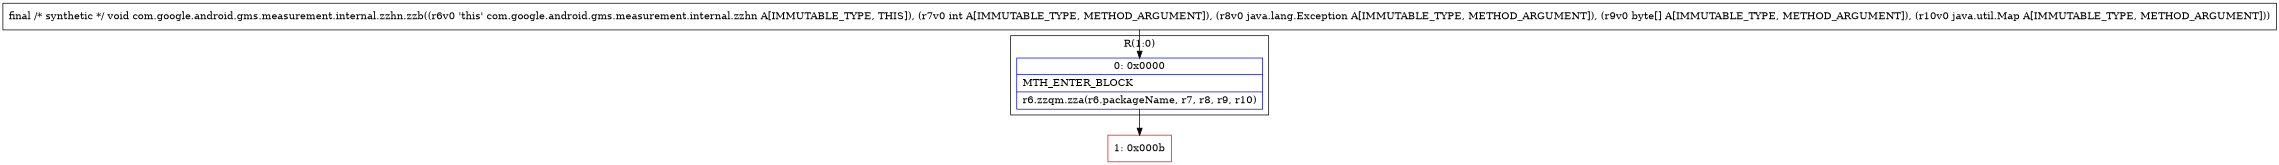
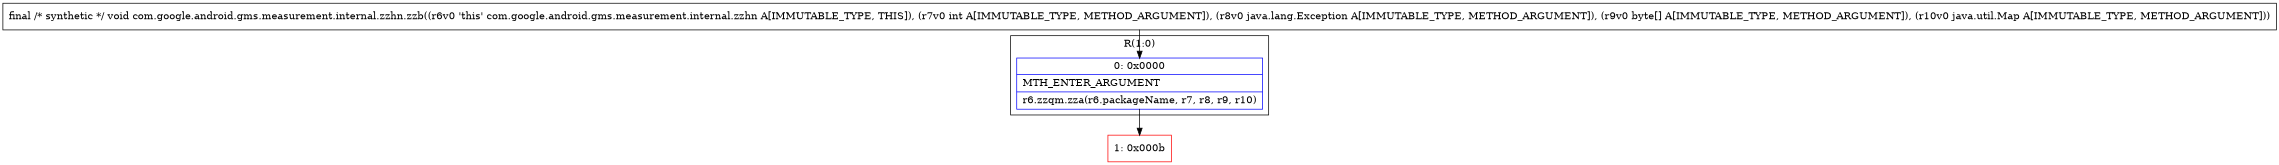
(1078, 83) -> (1091, 83)
